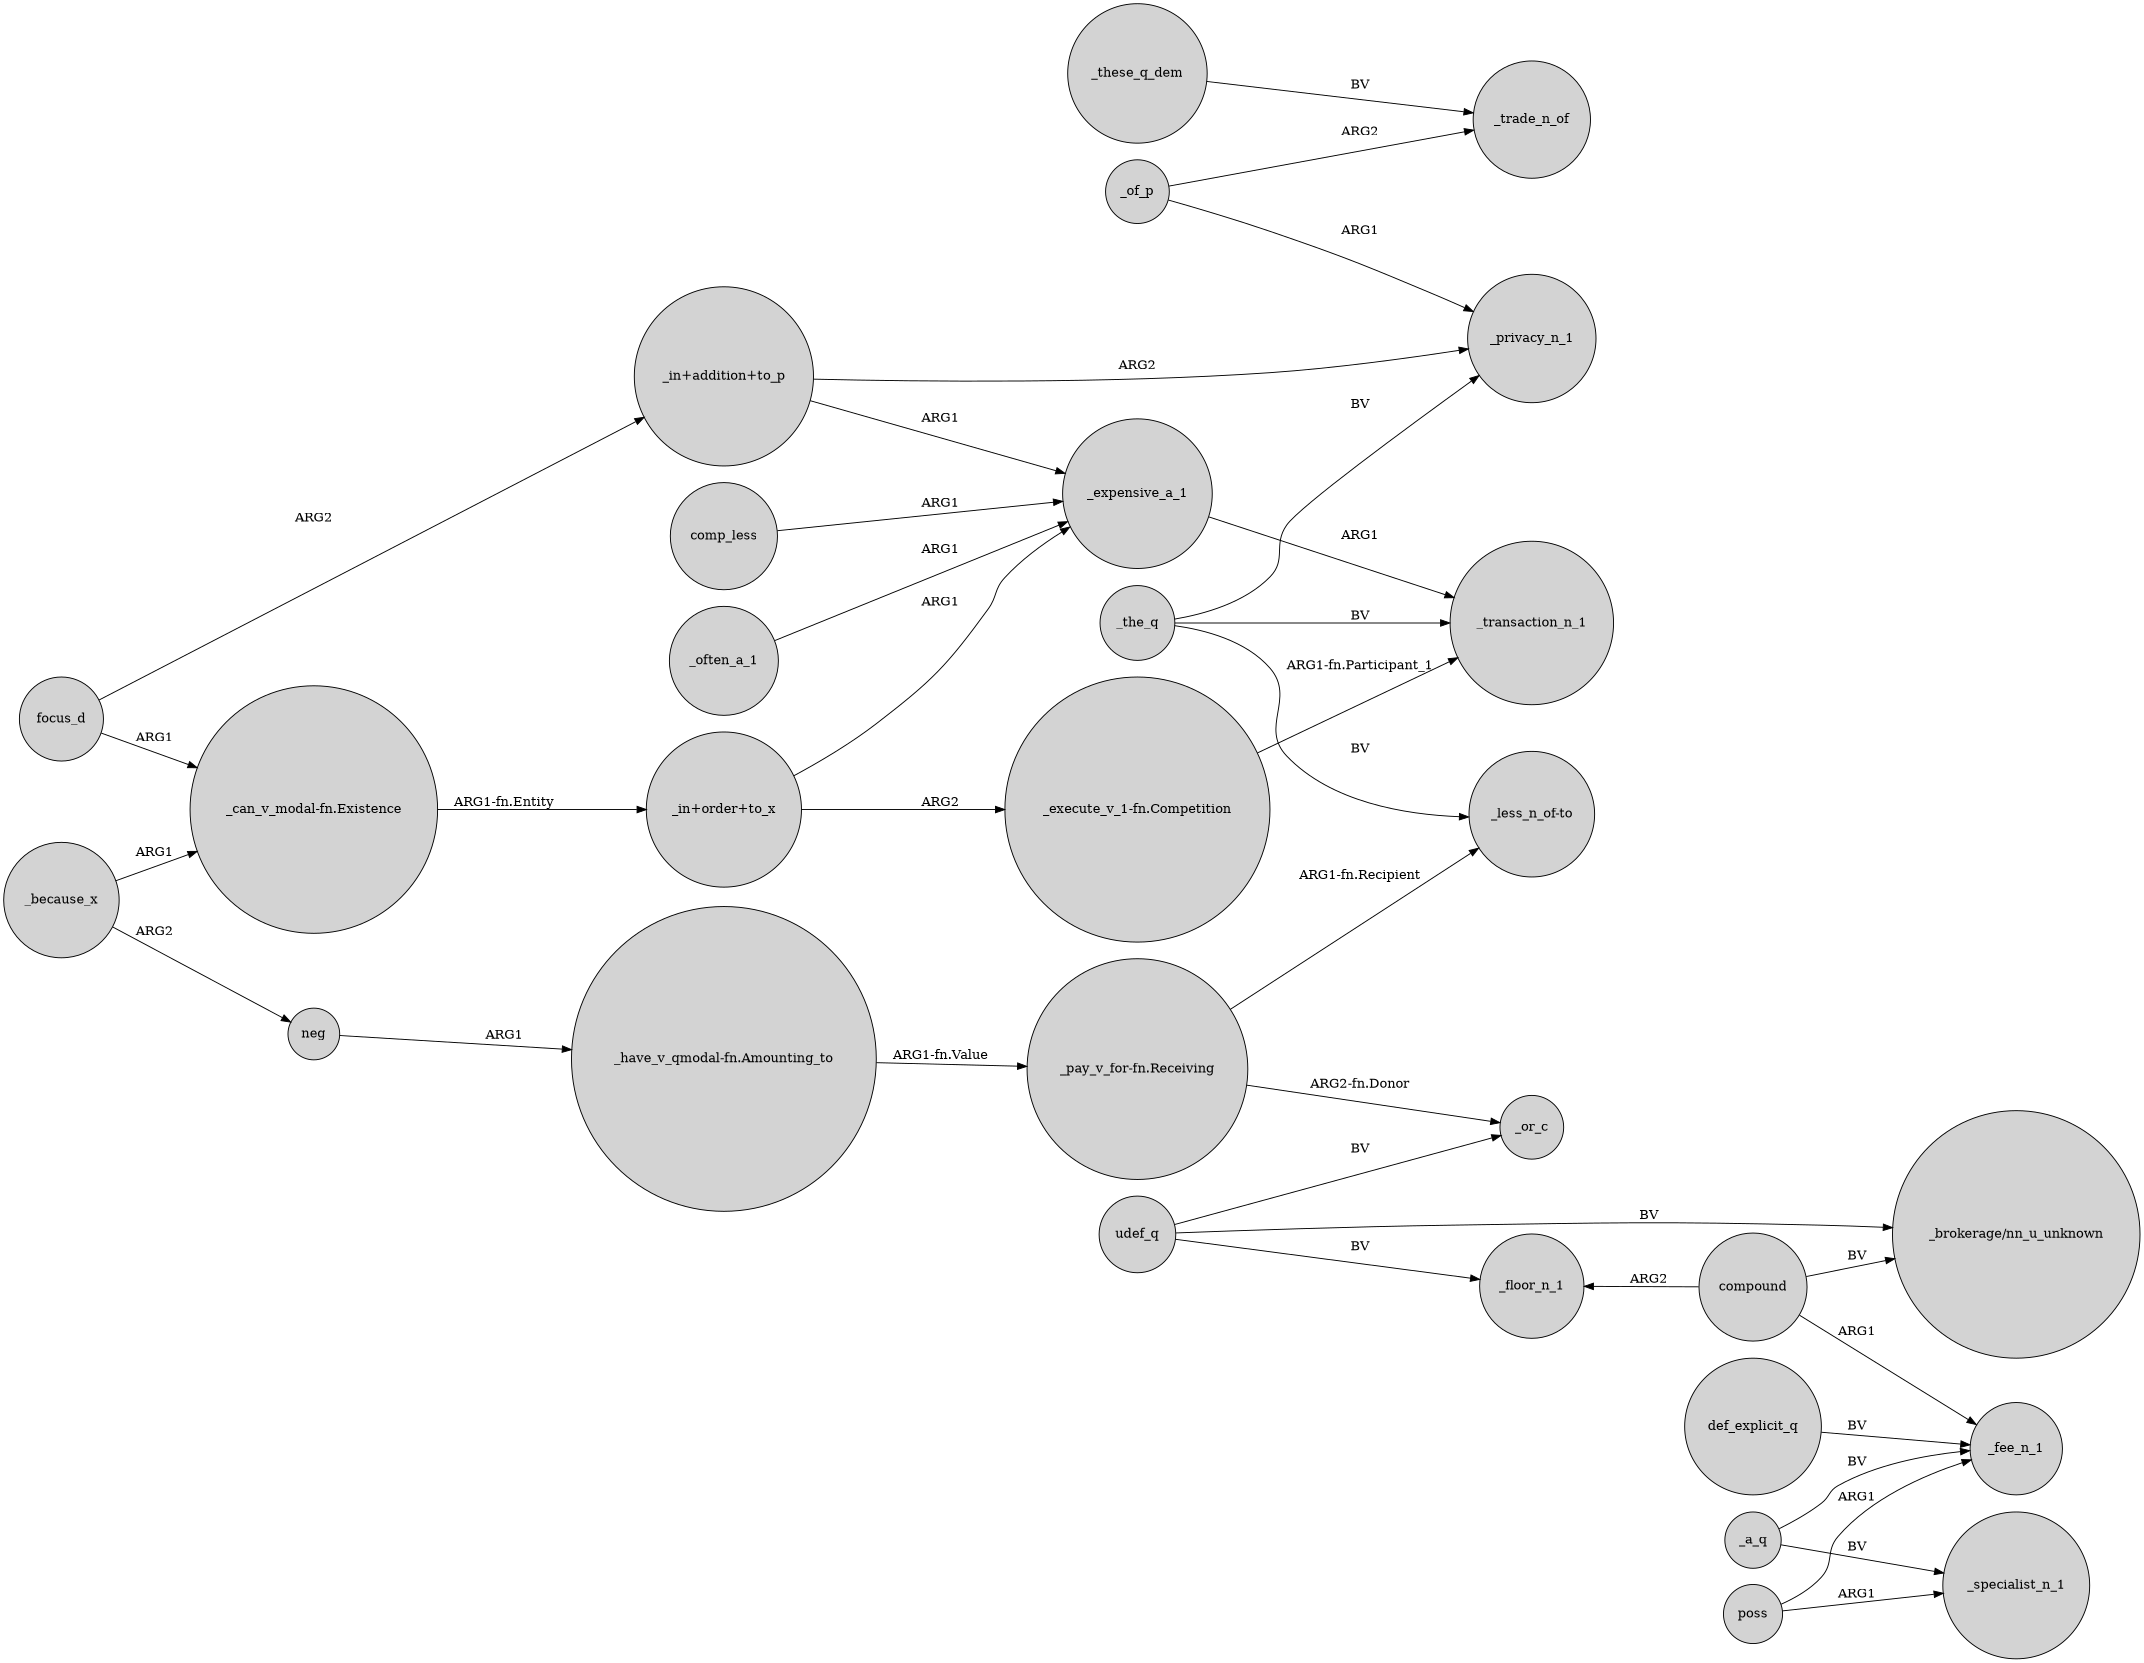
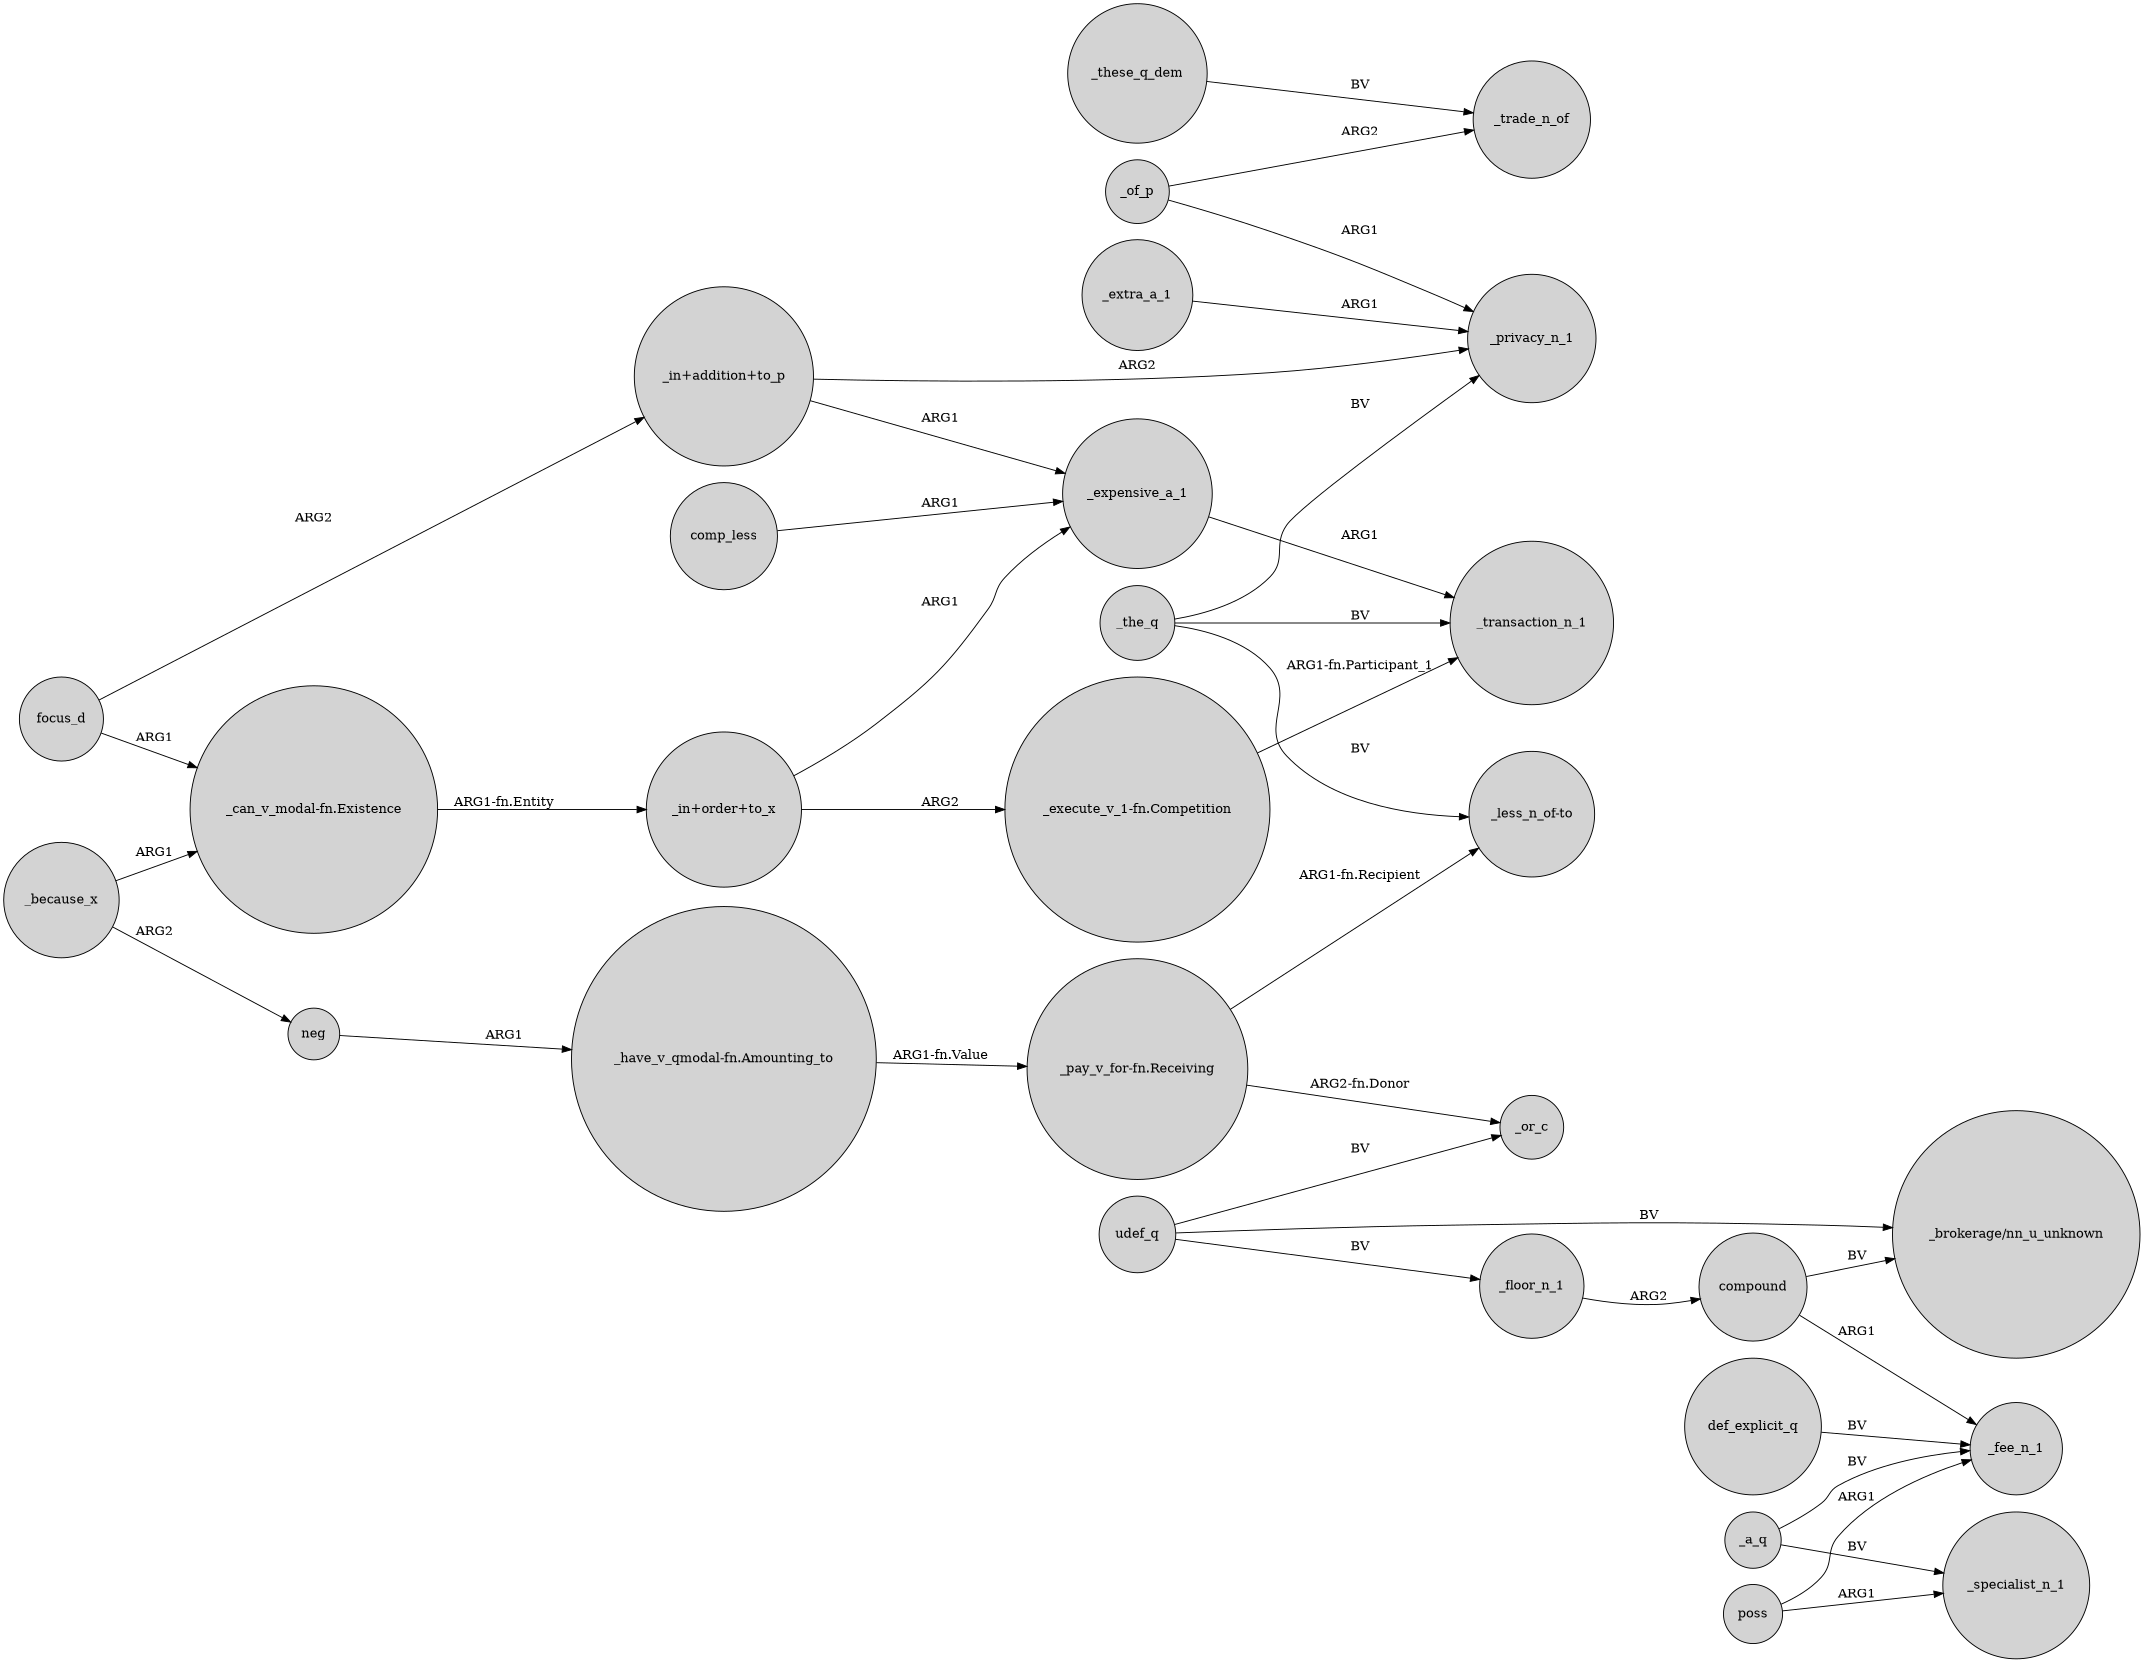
none -> (1137, 295)
(724, 661) -> none
(1646, 1287) -> (1637, 1304)
